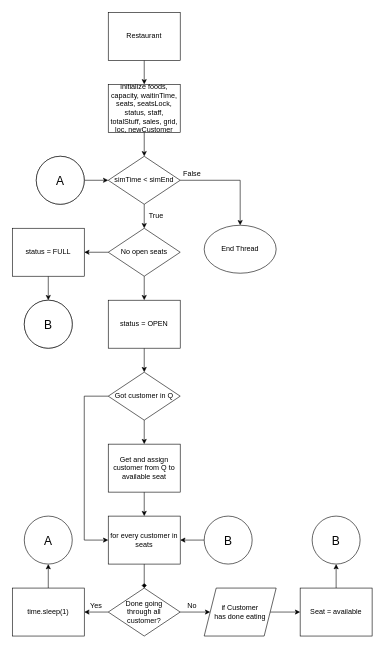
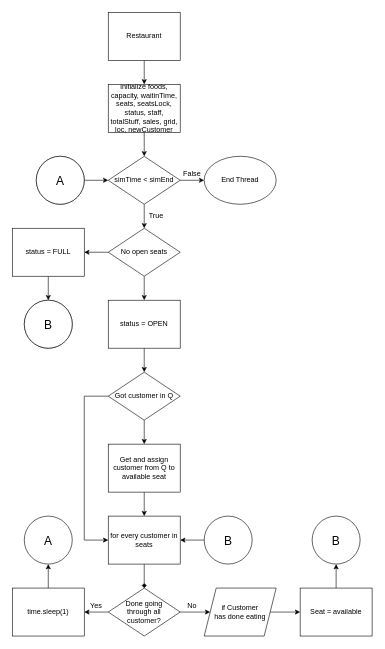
(240, 249) -> (240, 180)
